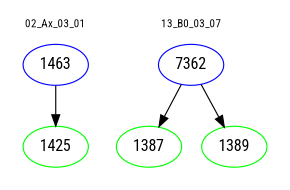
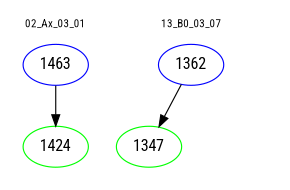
(191, 65) -> (191, 65)
(56, 147) -> (56, 147)
(149, 147) -> (149, 147)
(234, 147) -> none
